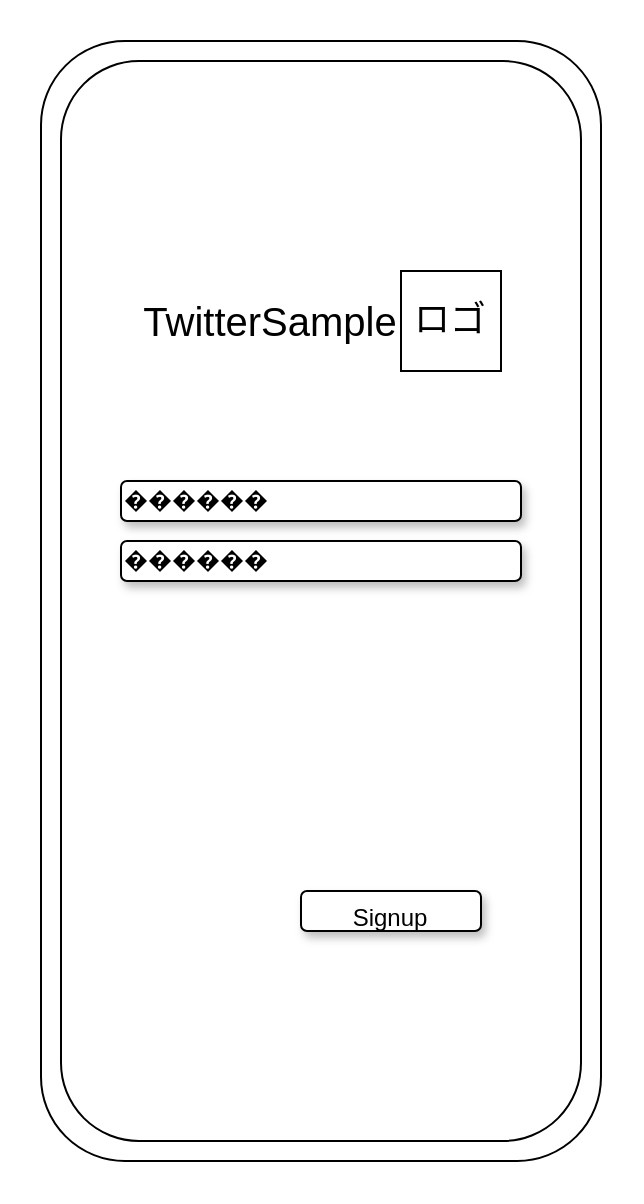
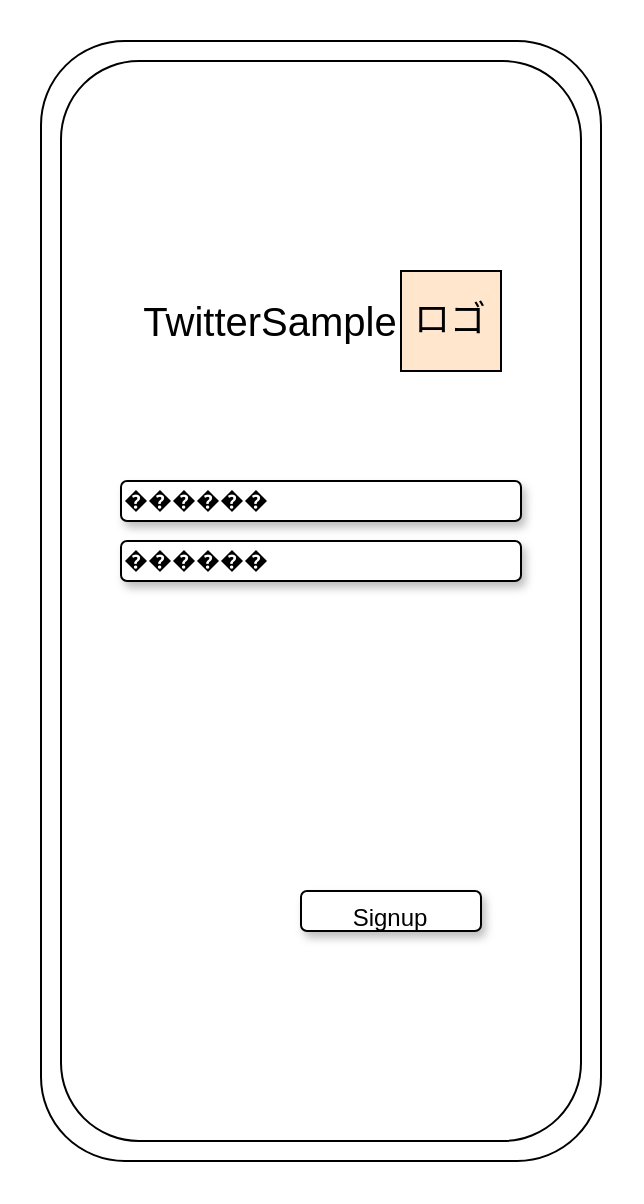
(451, 321) -> (451, 321)
